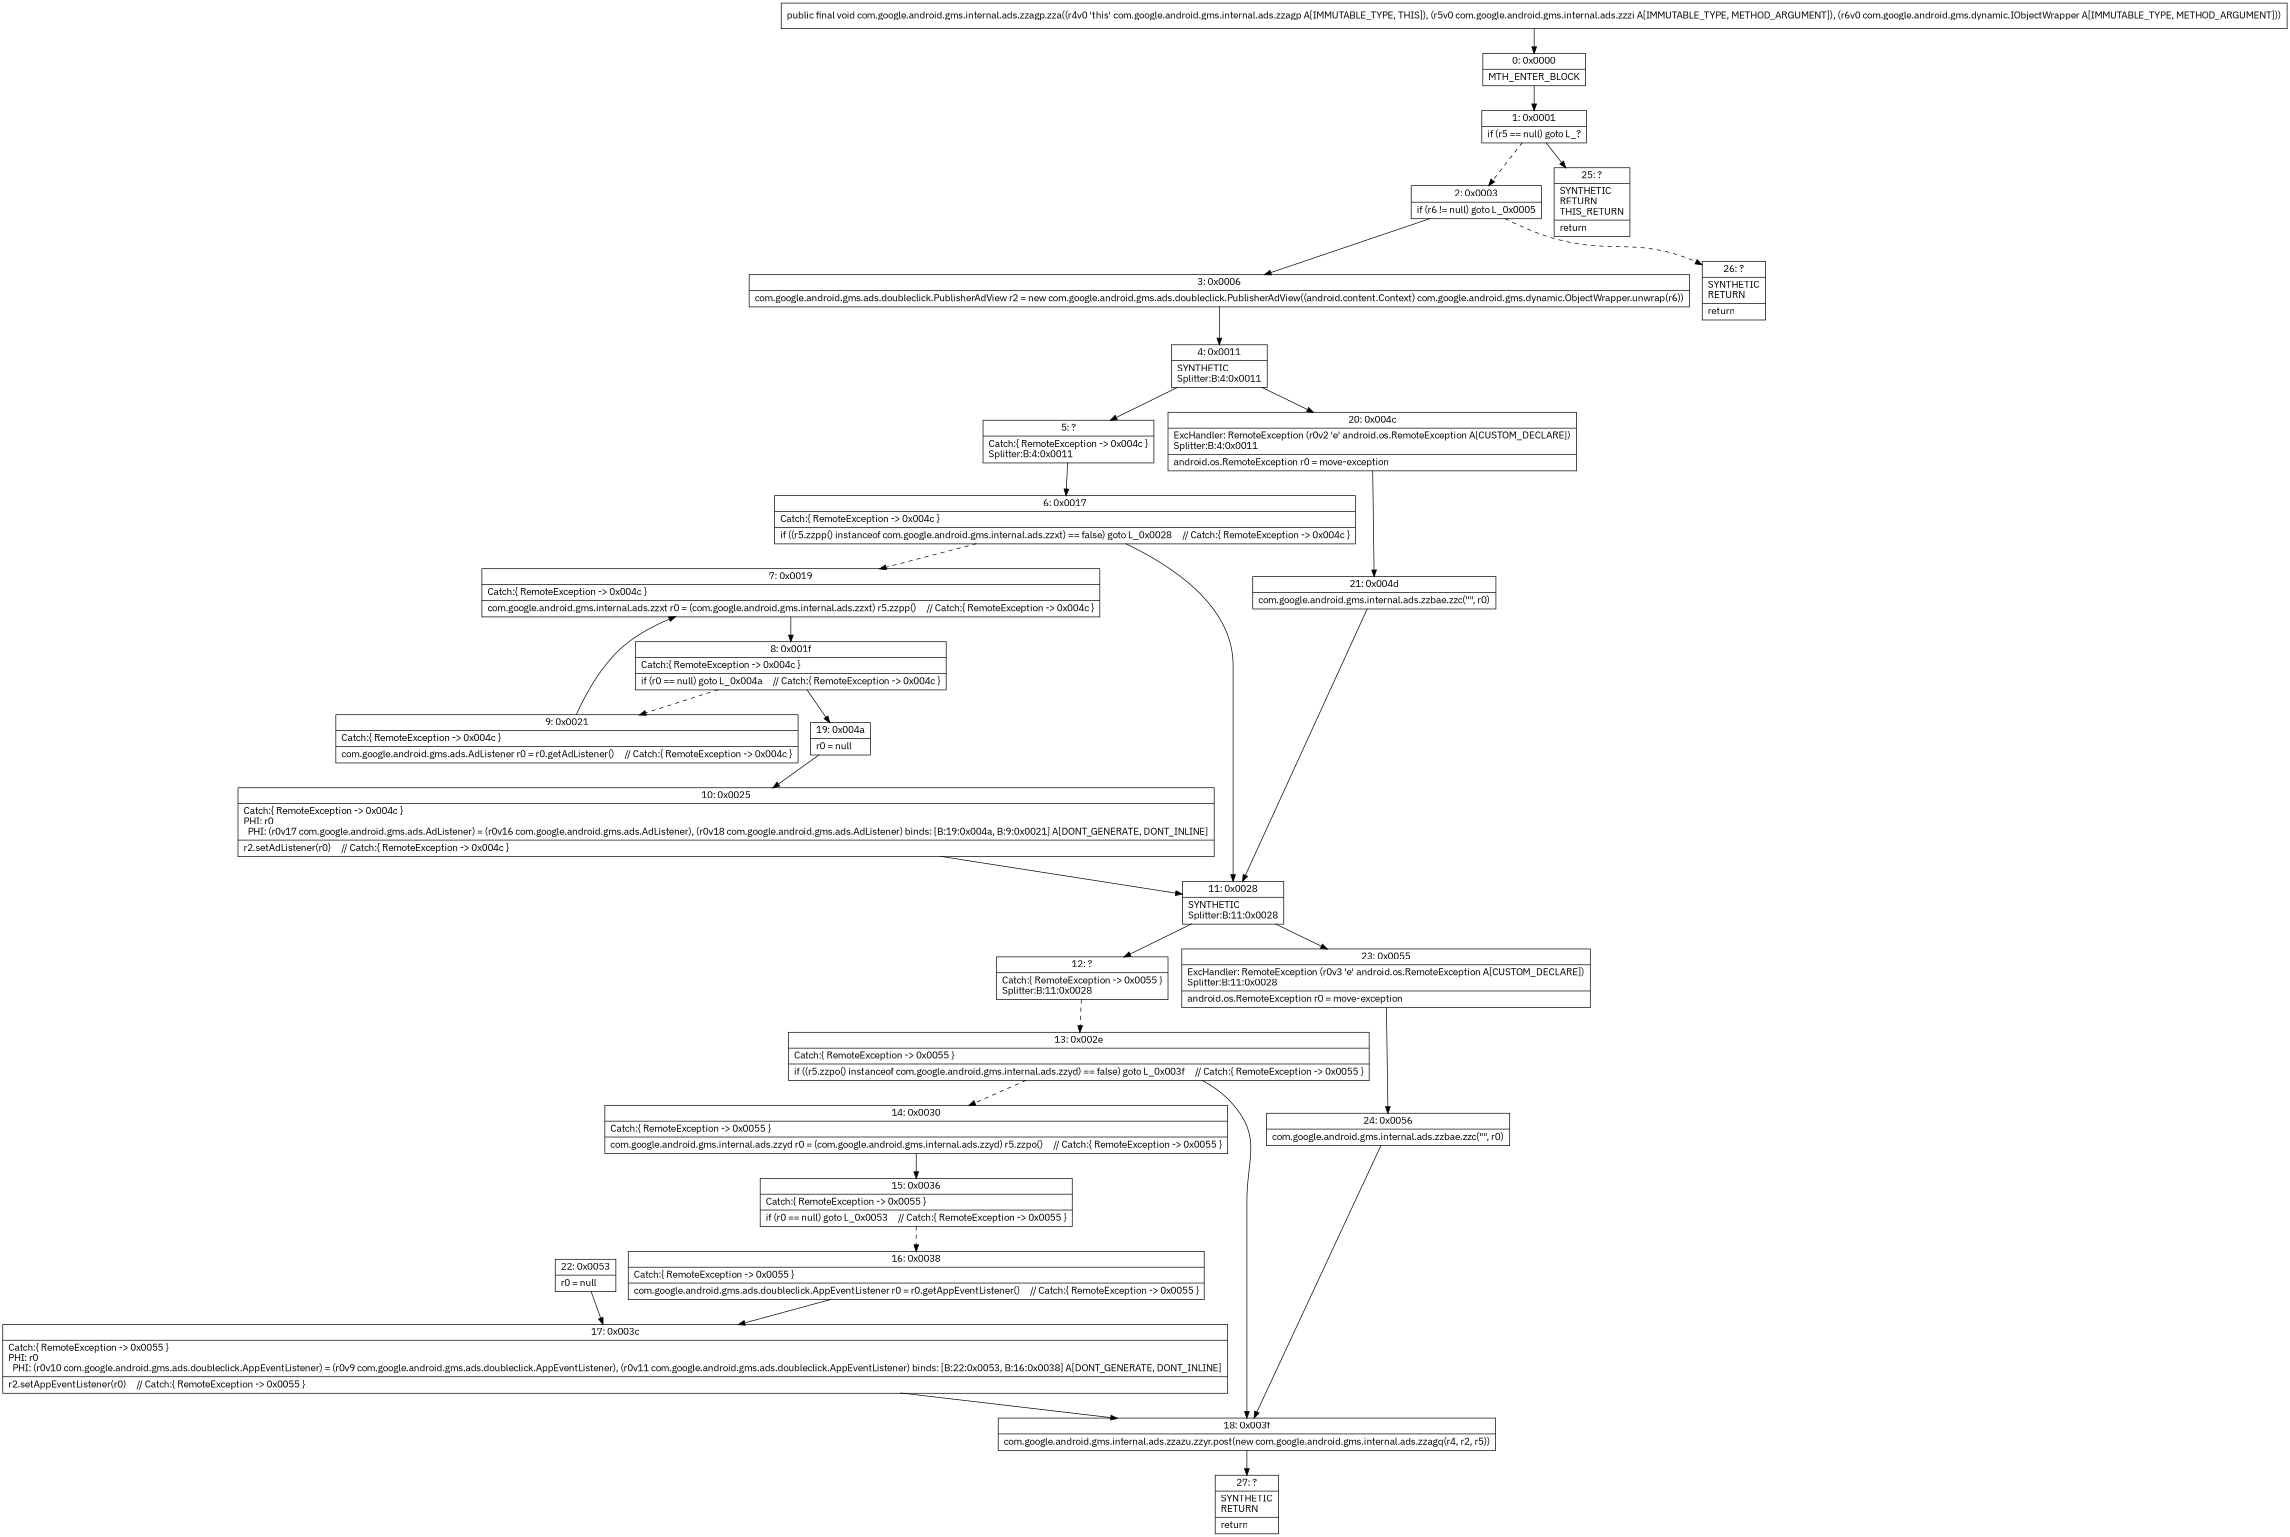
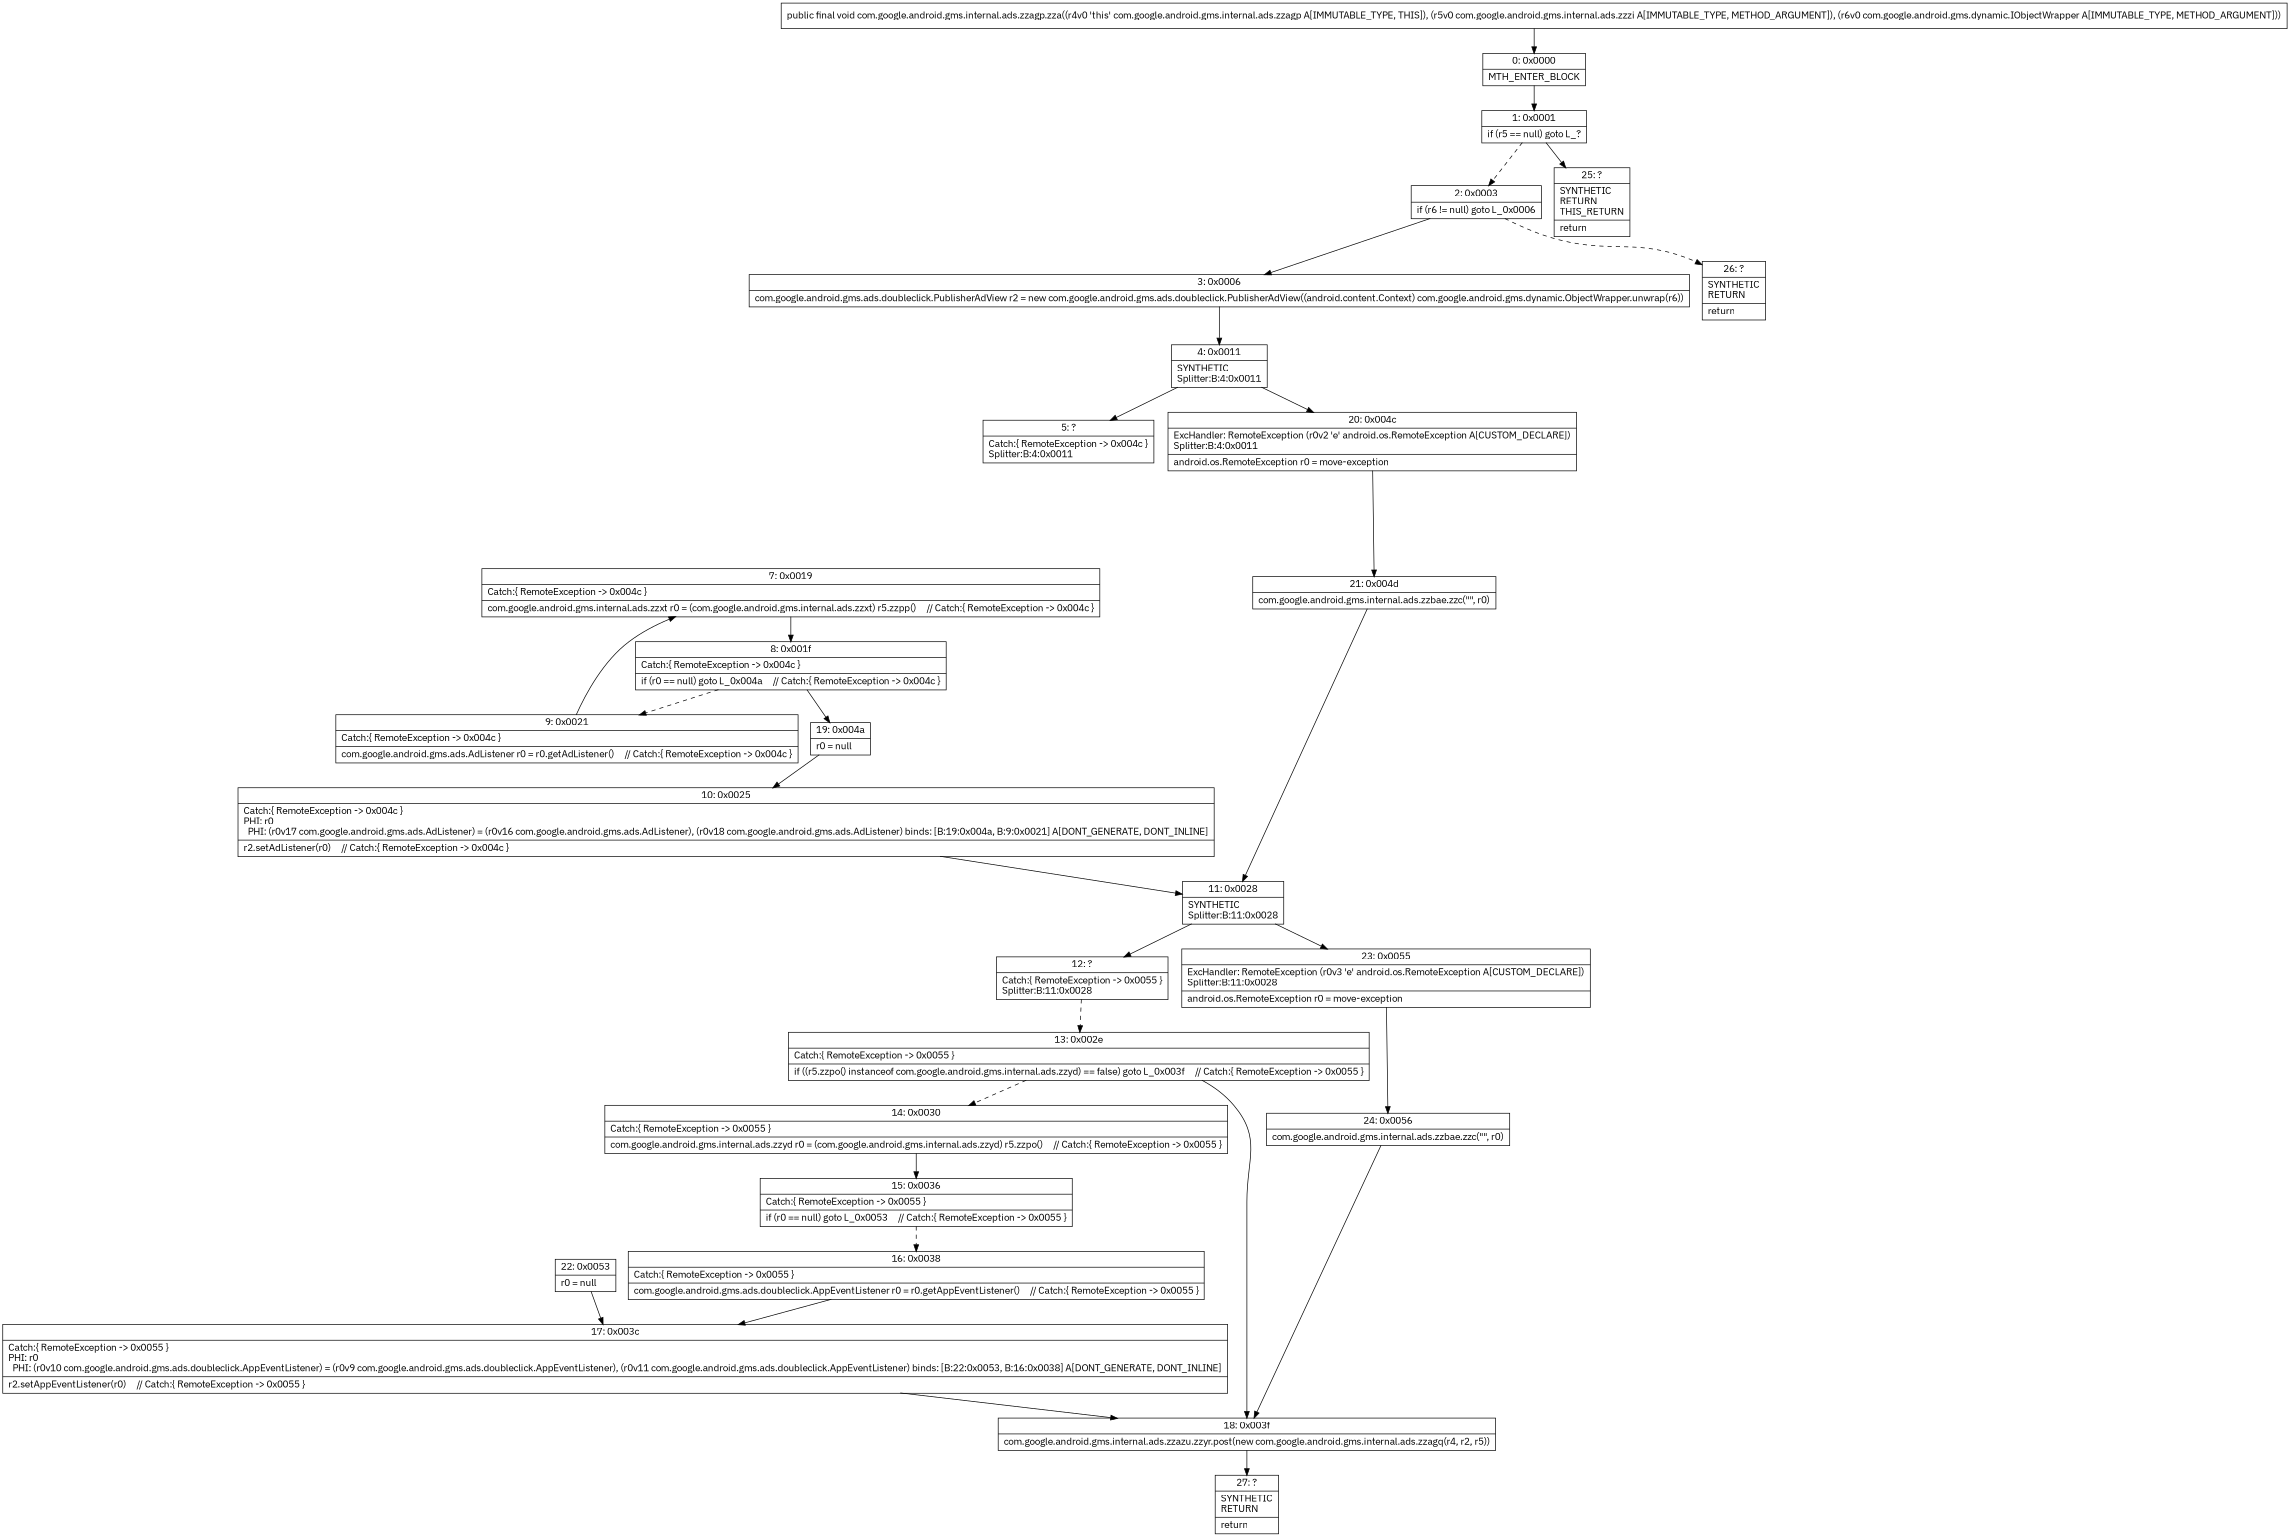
(1476, 210) -> (1476, 210)
(1065, 520) -> none
